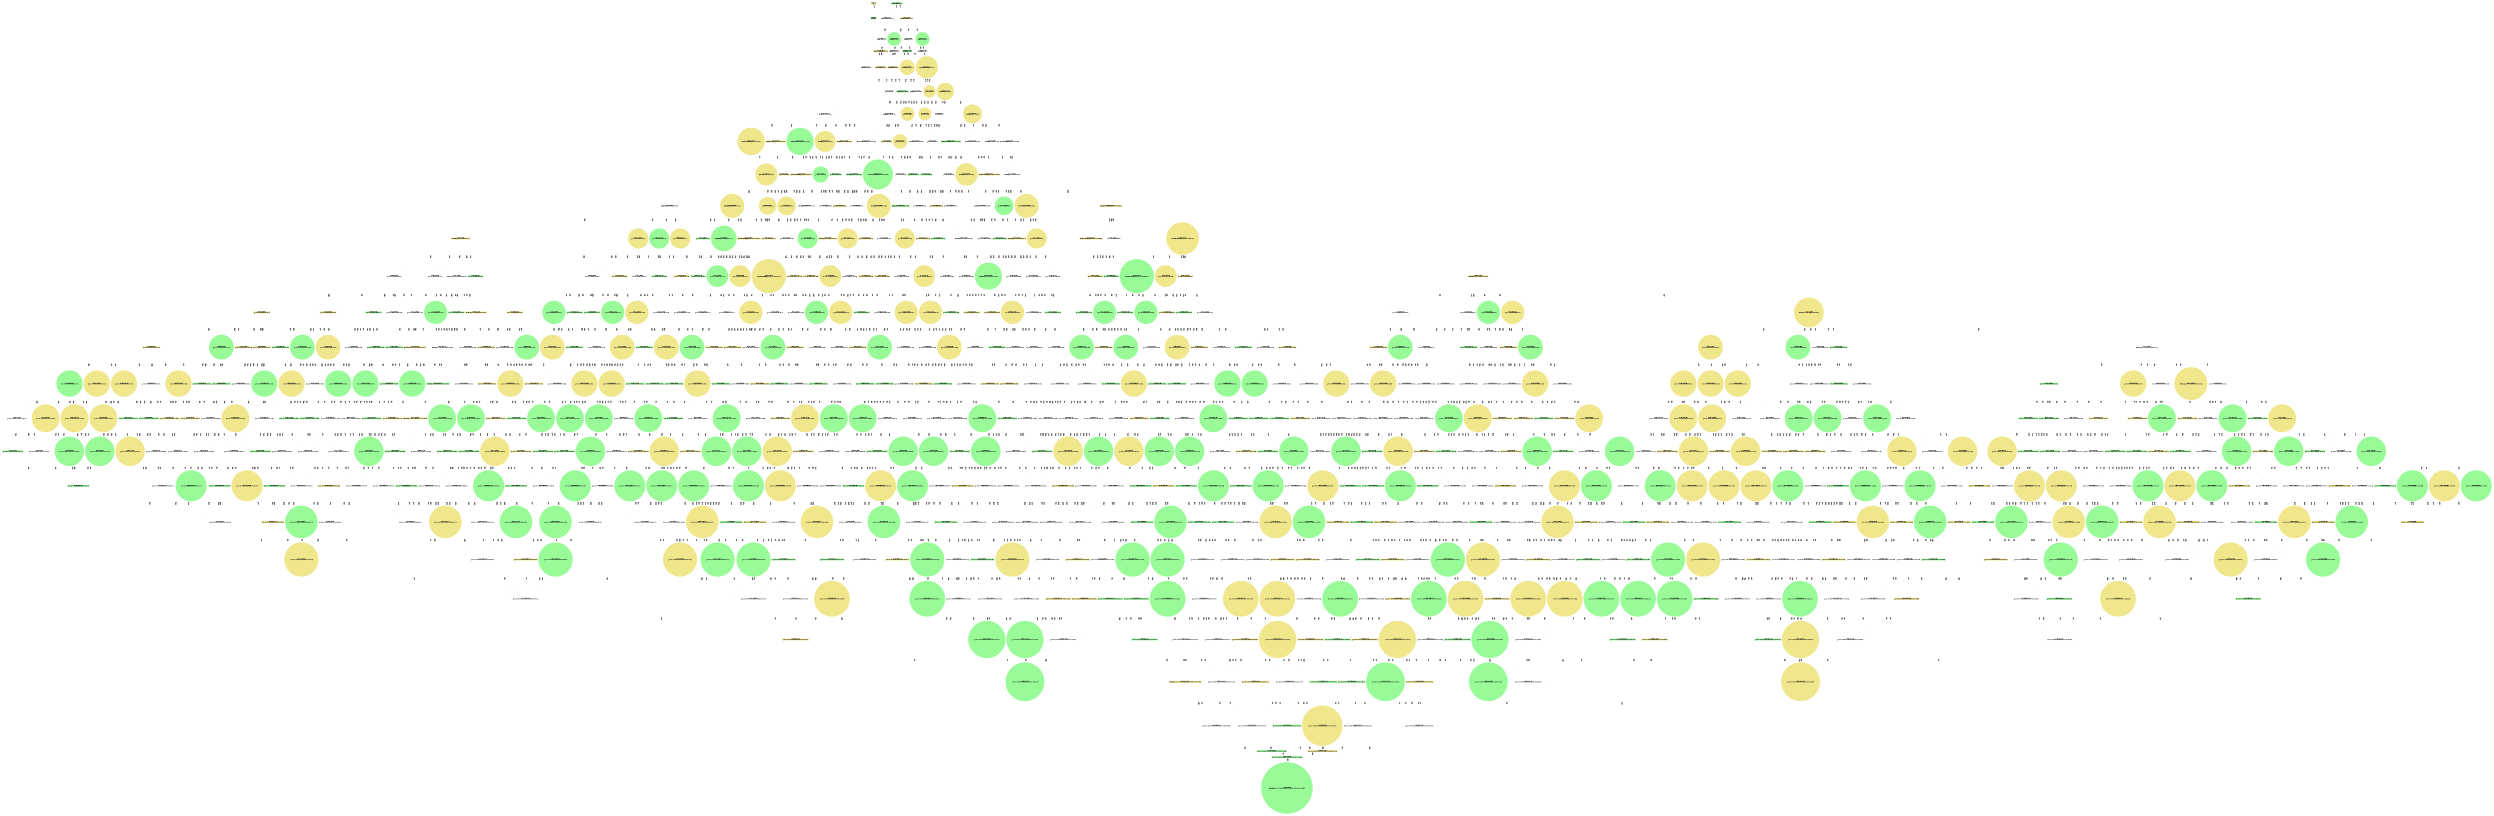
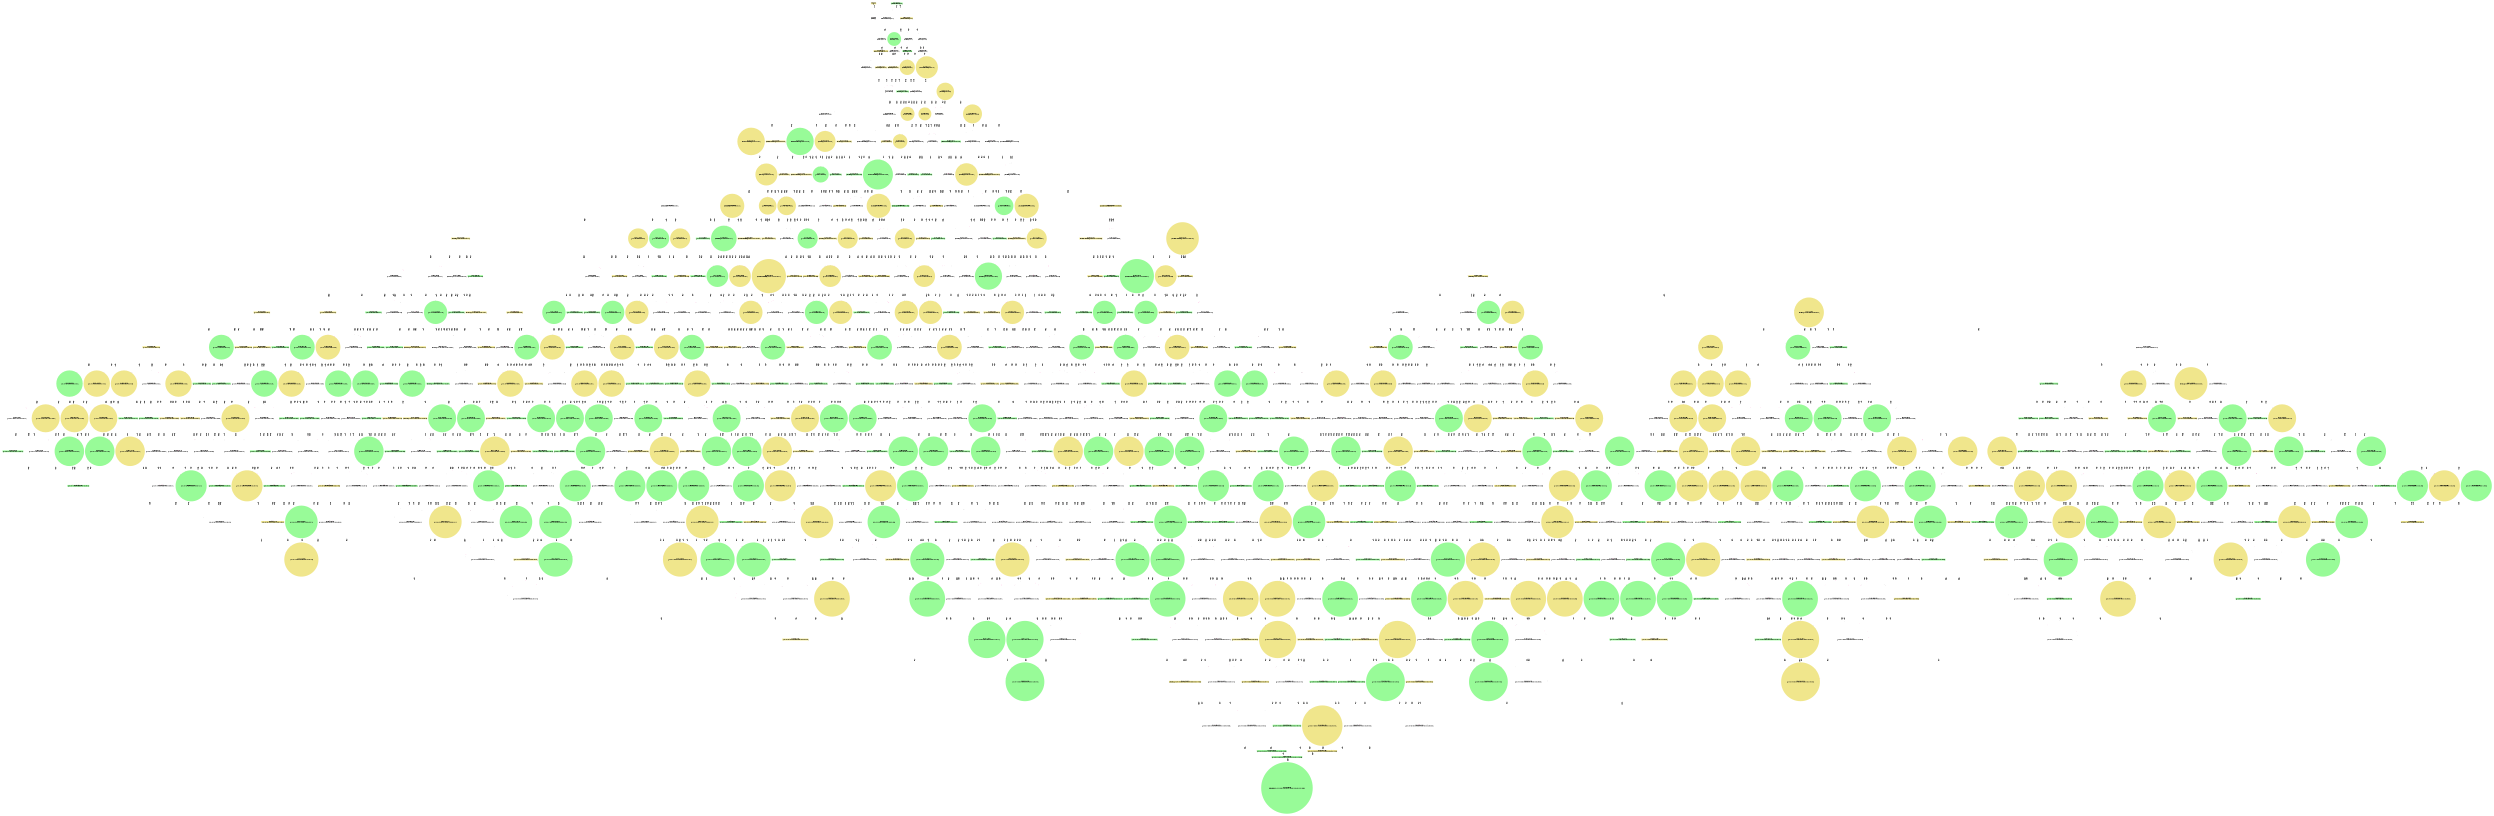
(874, 18) -> (874, 18)
(923, 39) -> (923, 39)
(908, 48) -> (906, 48)
(929, 91) -> none
